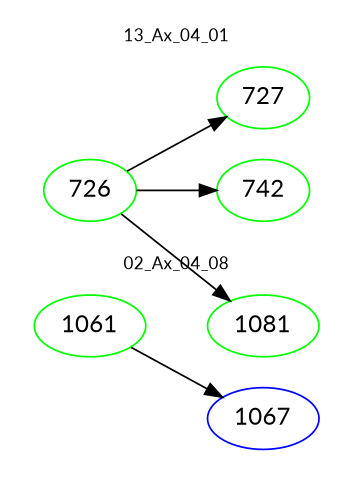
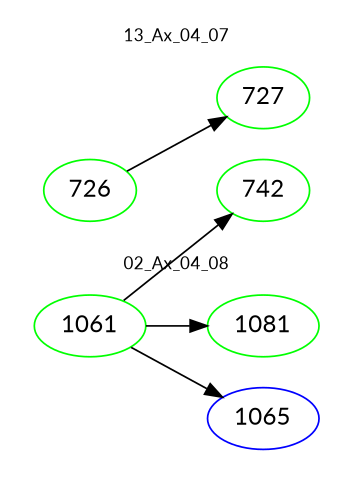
(177, 37) -> (177, 37)
(168, 190) -> (171, 263)
(178, 259) -> (168, 326)
(263, 419) -> (263, 419)
